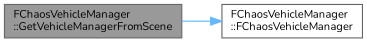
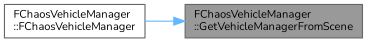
(196, 21) -> (159, 21)
